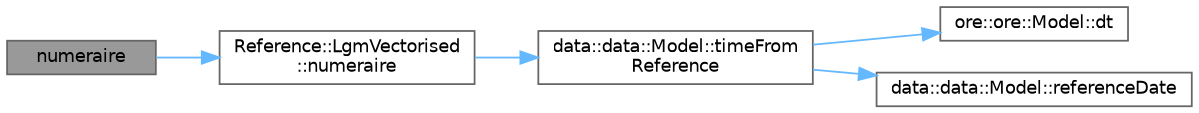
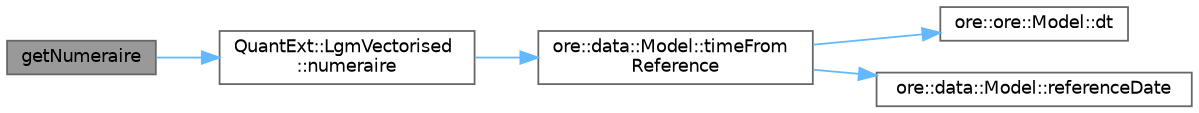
(81, 58) -> (81, 58)
(347, 58) -> (347, 58)
(676, 58) -> (676, 58)
(1034, 89) -> (1034, 89)
